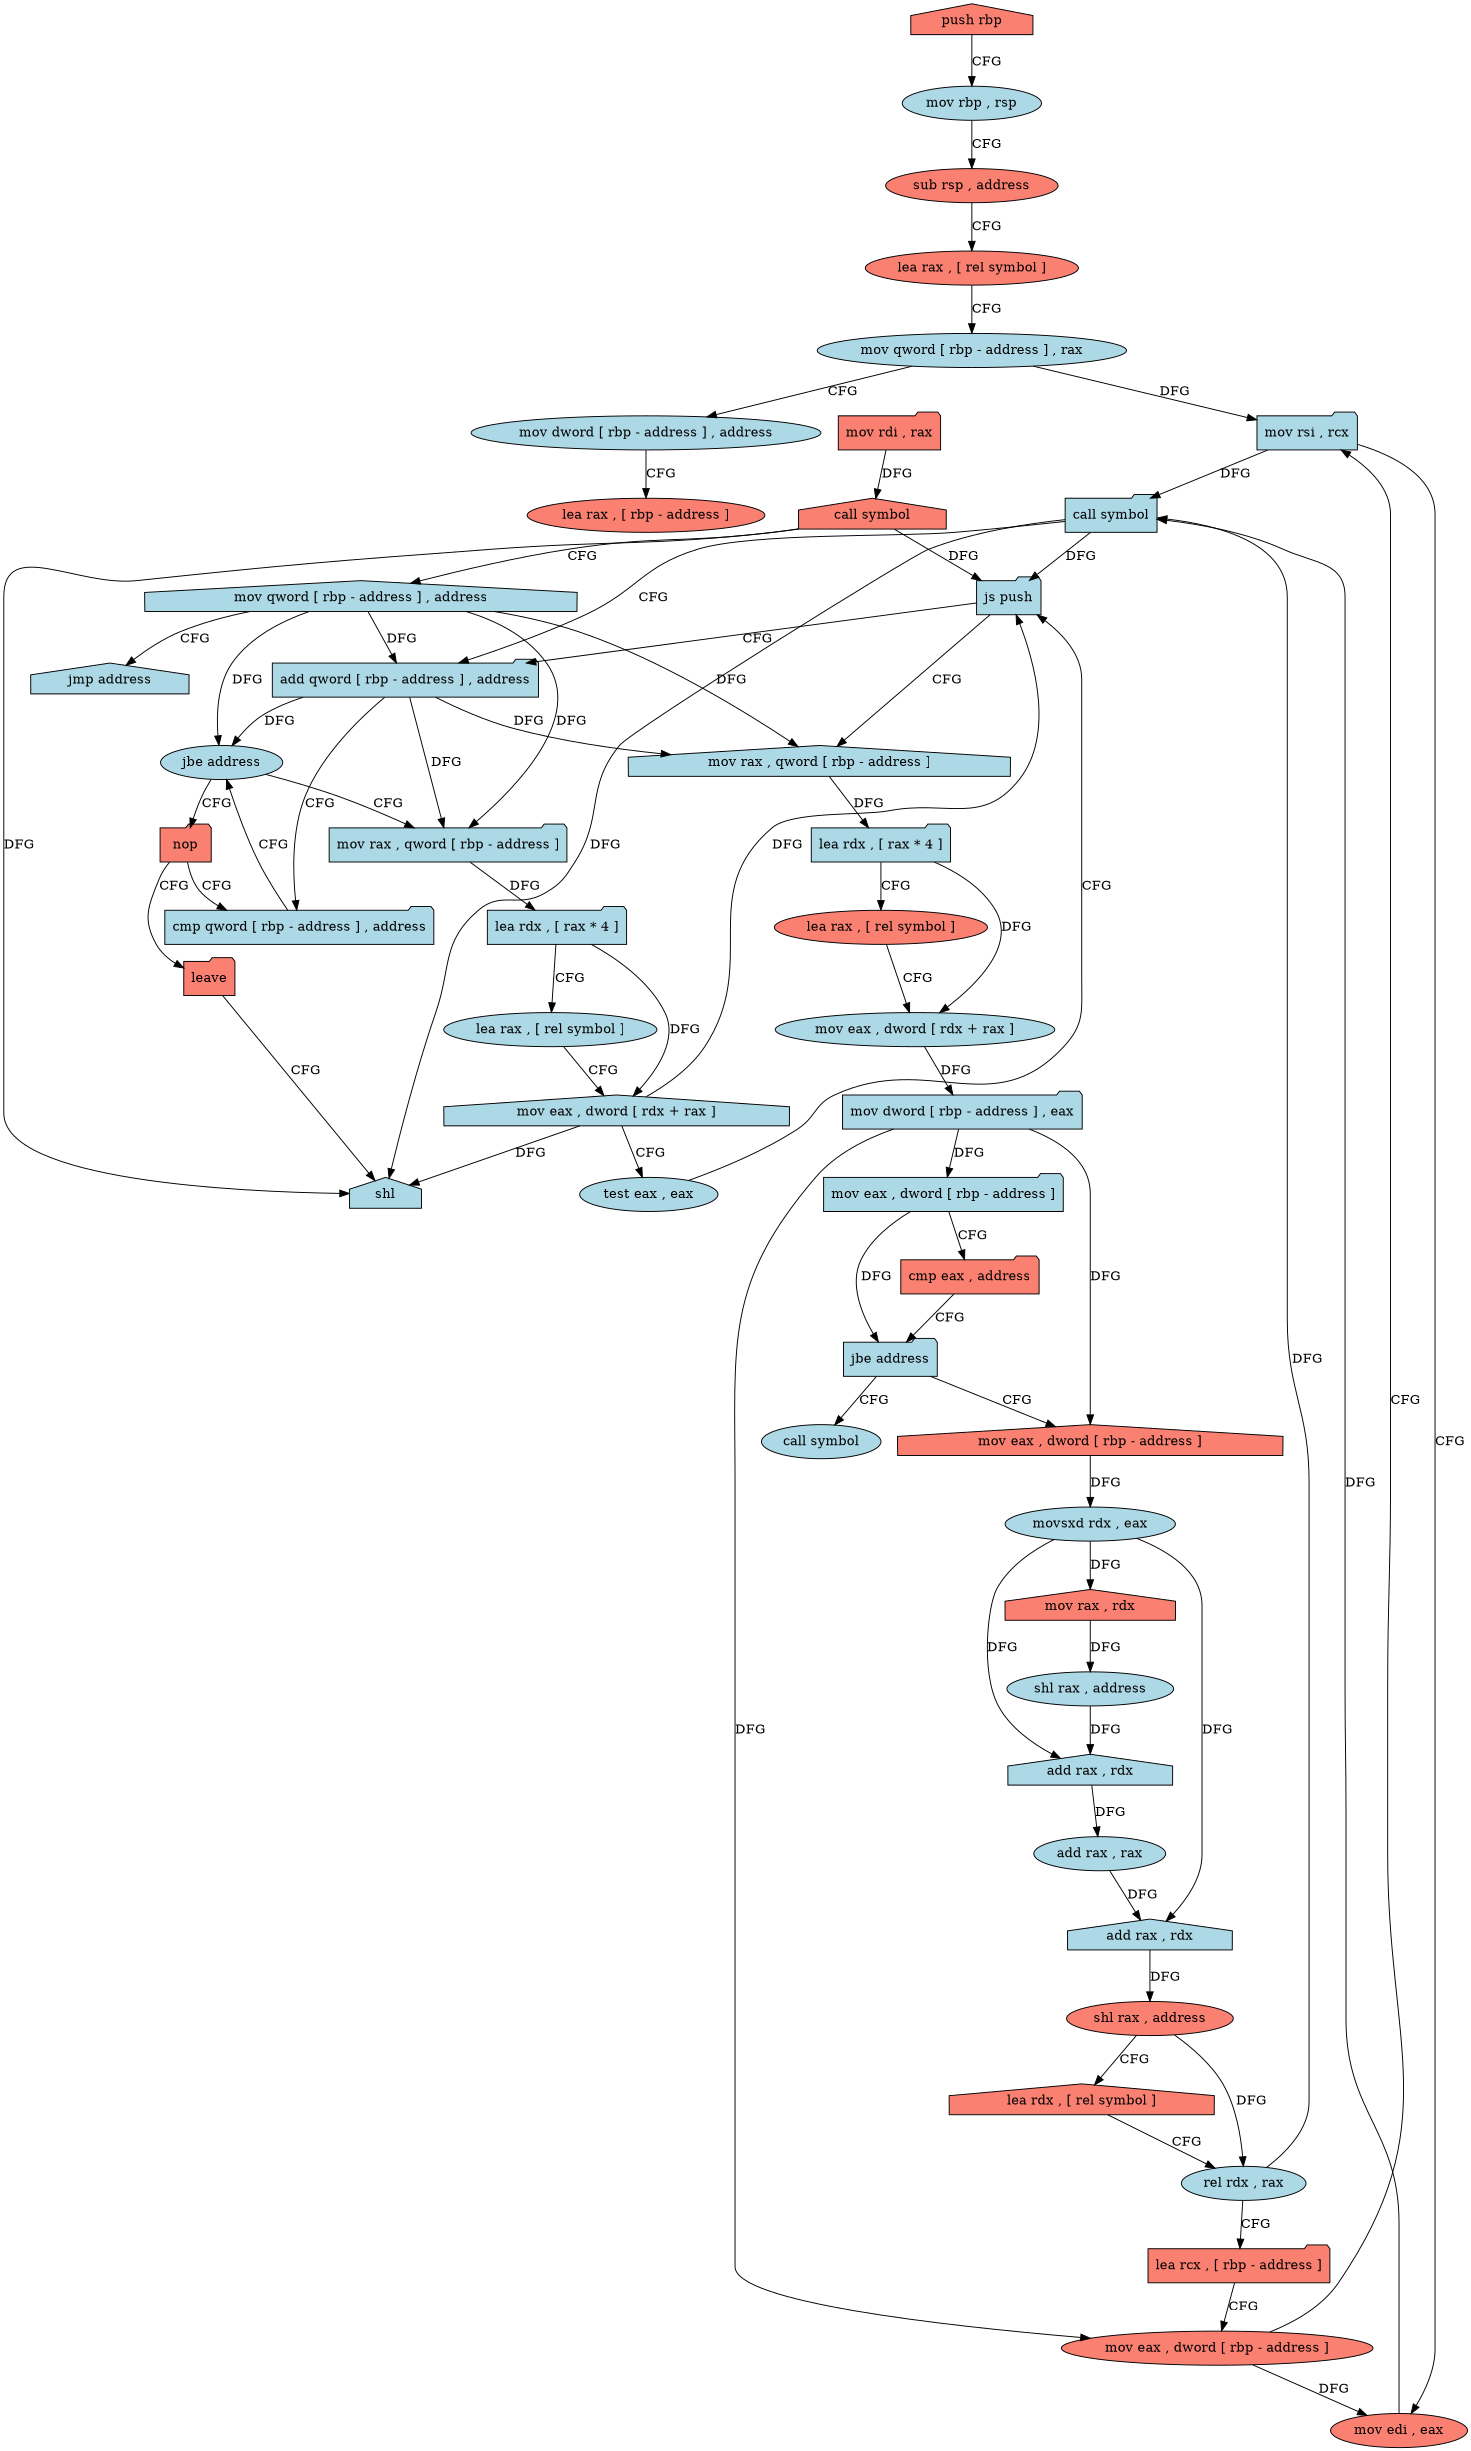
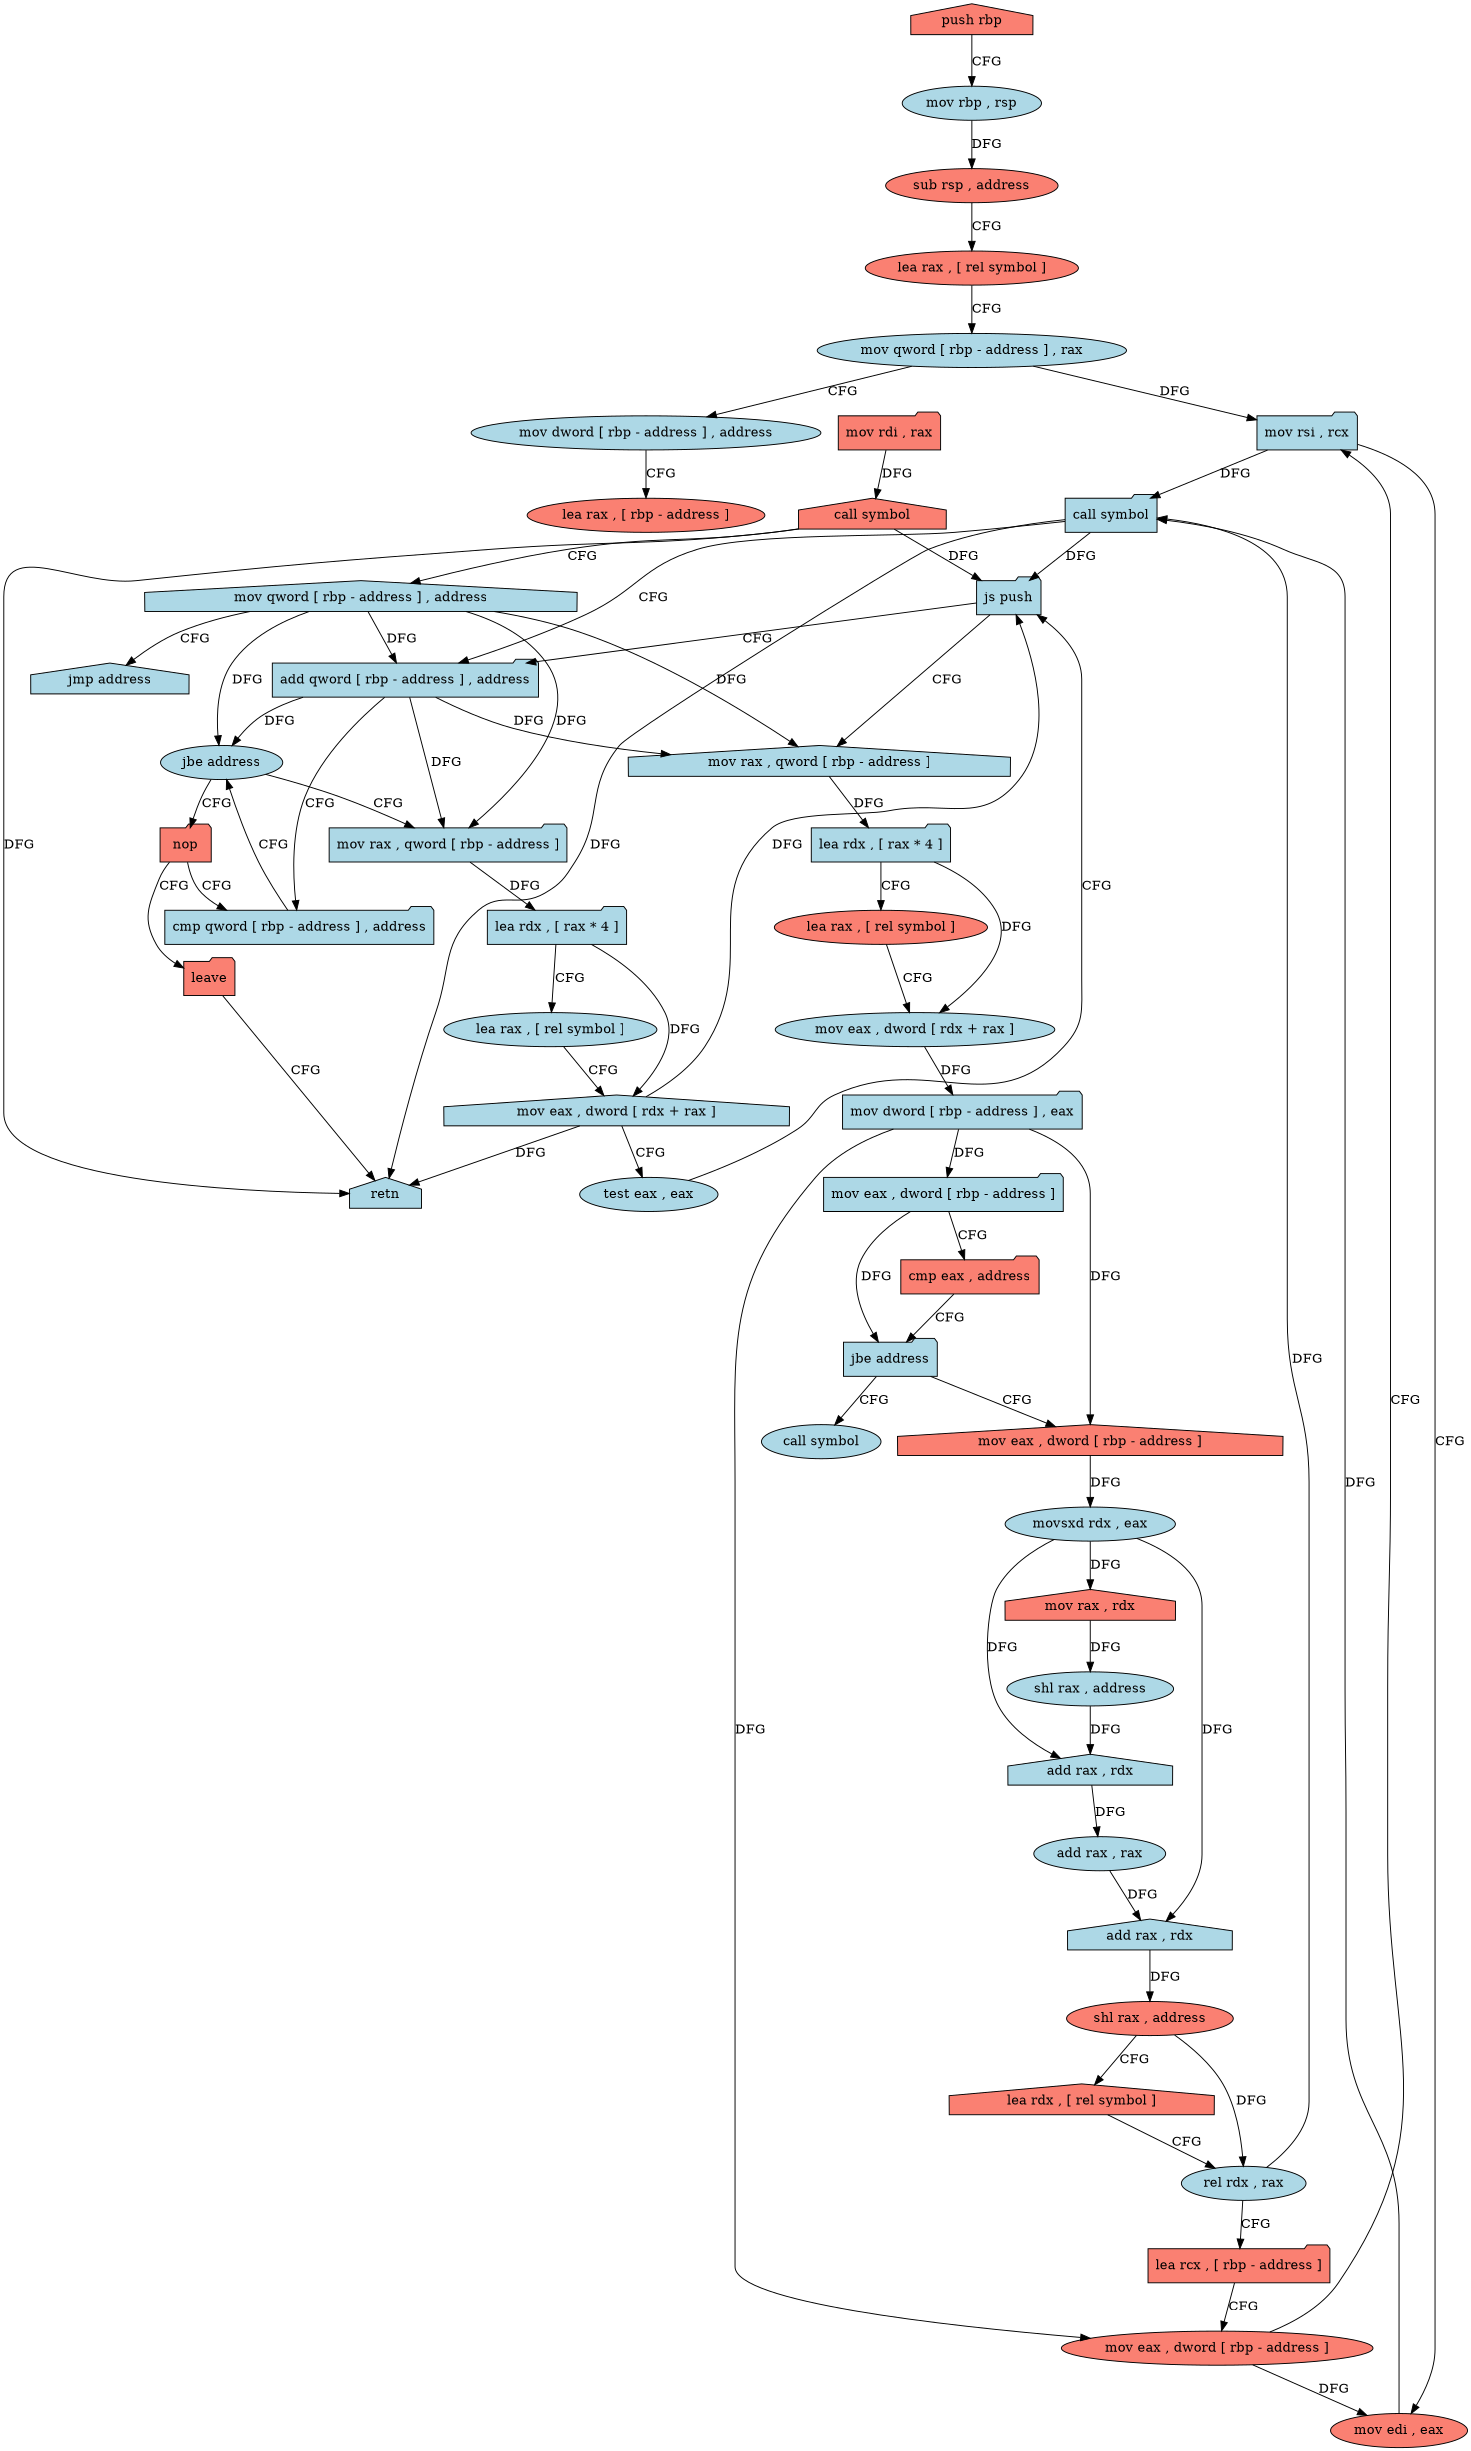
(987, 144) -> (987, 144)
(386, 1194) -> (386, 1194)
